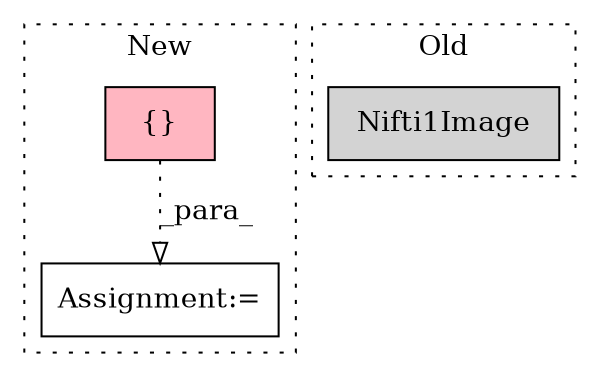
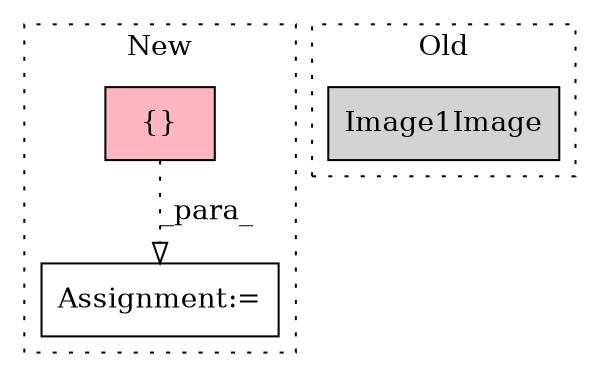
(444, 124) -> (444, 124)
